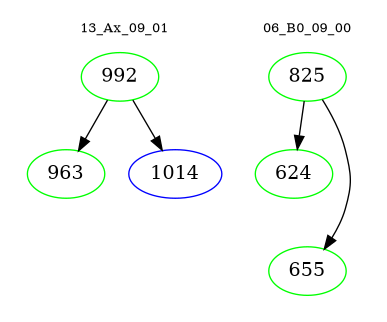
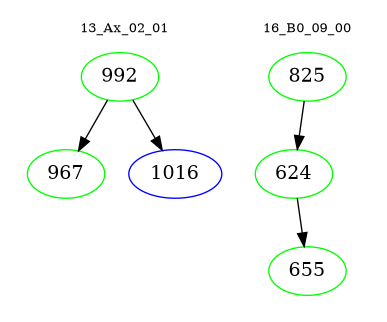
(125, 29) -> (125, 29)
(307, 29) -> (307, 29)
(349, 168) -> (300, 215)
(66, 174) -> (66, 174)
(175, 174) -> (175, 174)
